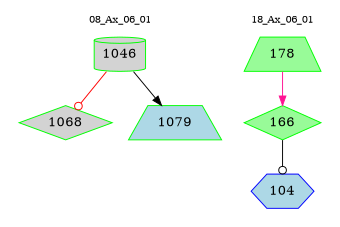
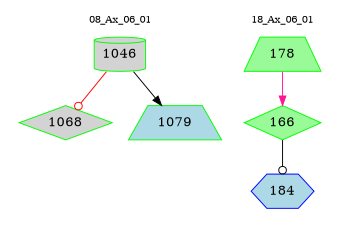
(283, 191) -> (283, 191)
